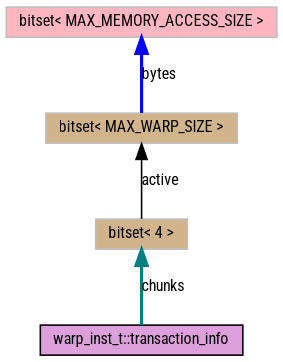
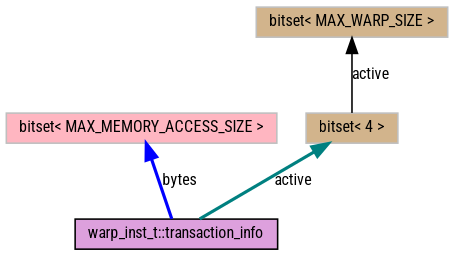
(142, 83) -> (162, 189)
(164, 287) -> (293, 181)
